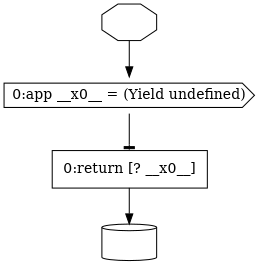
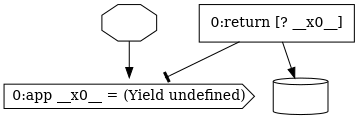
(129, 129) -> (205, 59)
